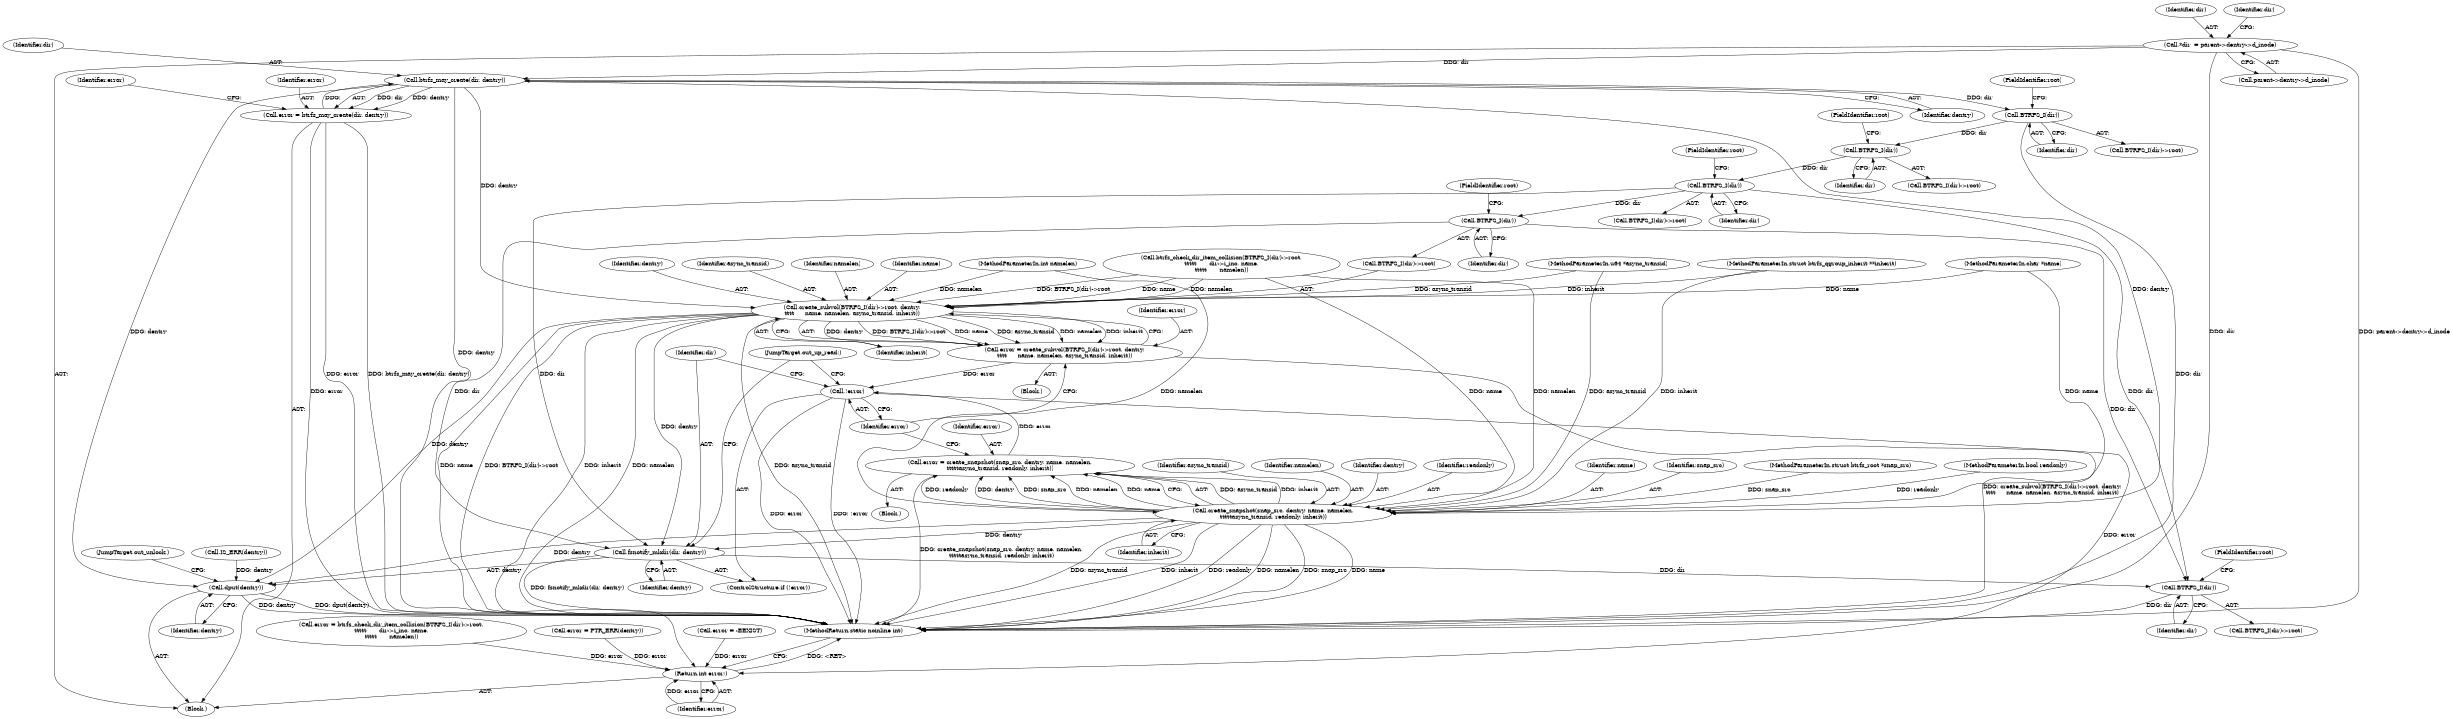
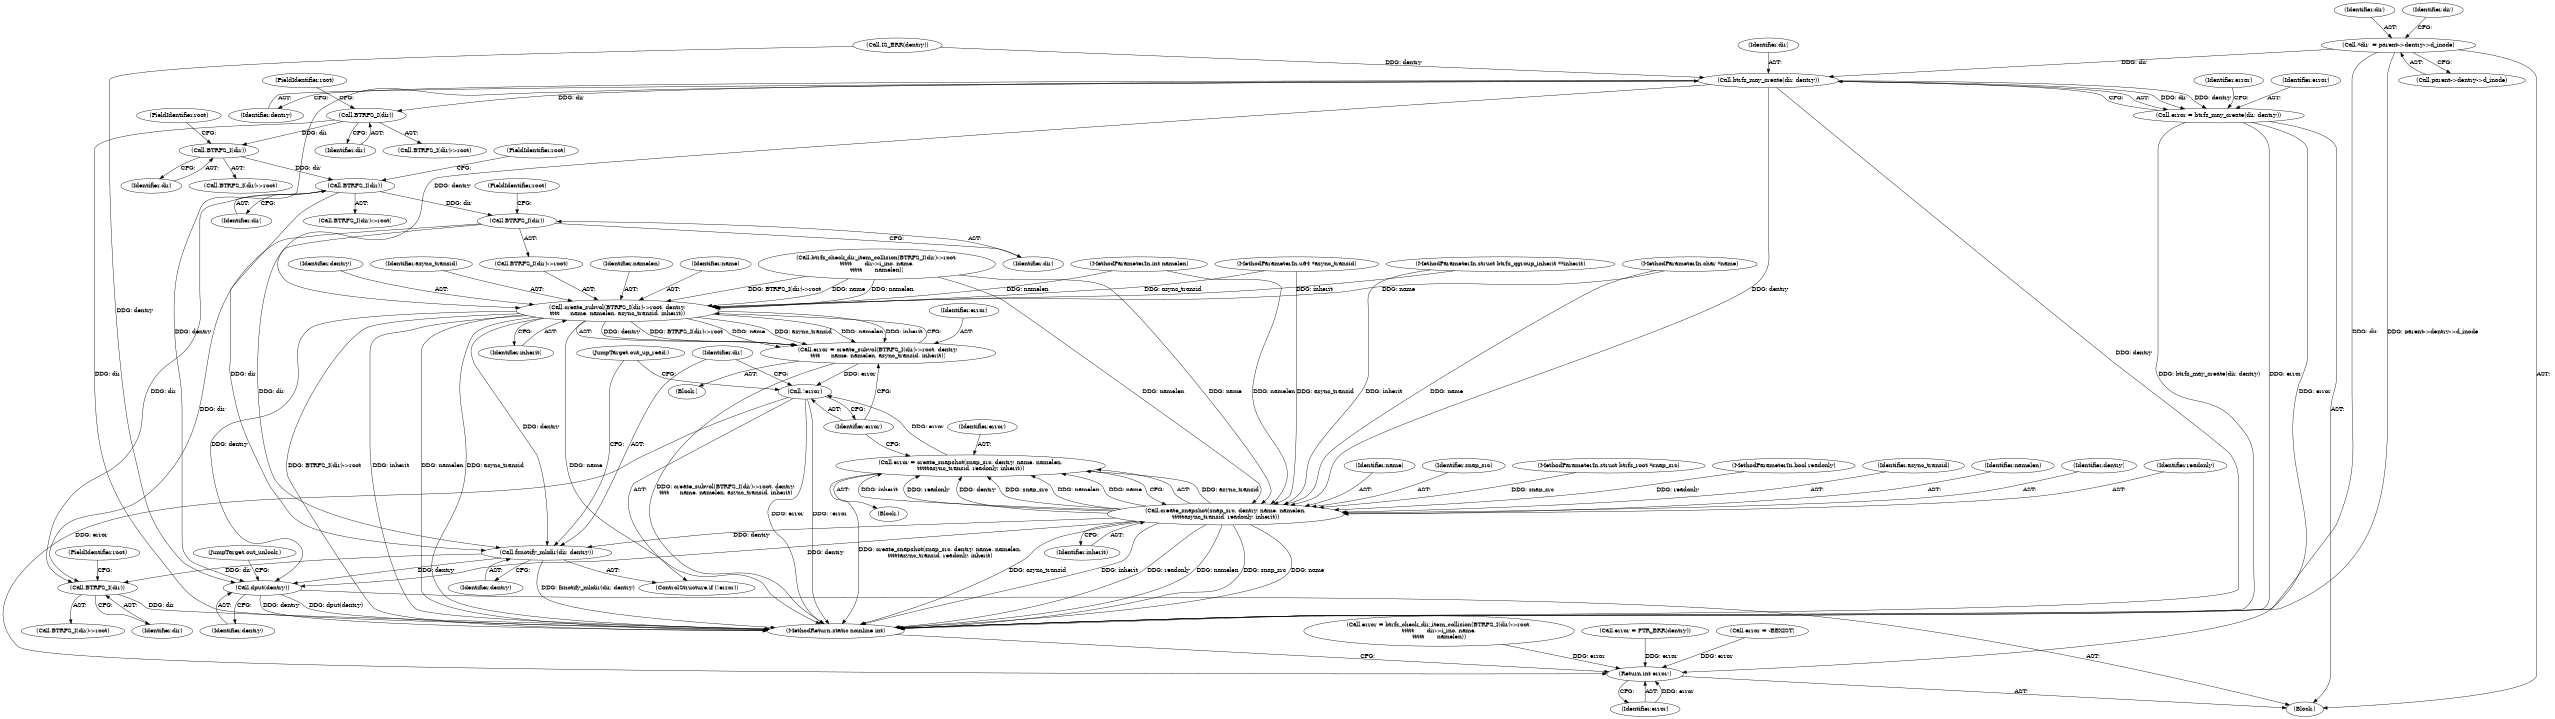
none -> (1320, 62)
(334, 98) -> (2117, 98)
(504, 570) -> (436, 570)
(788, 661) -> none
